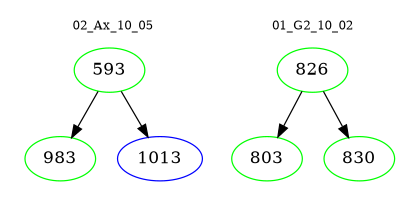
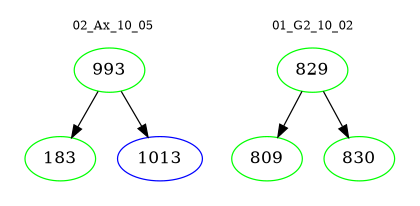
(110, 70) -> (110, 70)
(313, 70) -> (313, 70)
(60, 159) -> (60, 159)
(267, 159) -> (267, 159)
